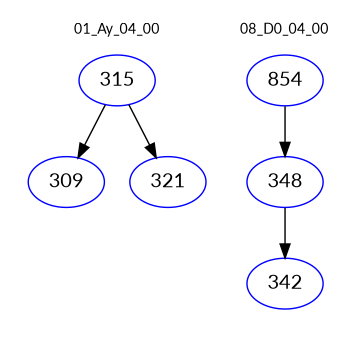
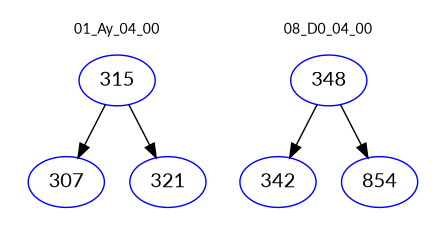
(285, 124) -> (351, 125)
(66, 182) -> (66, 182)
